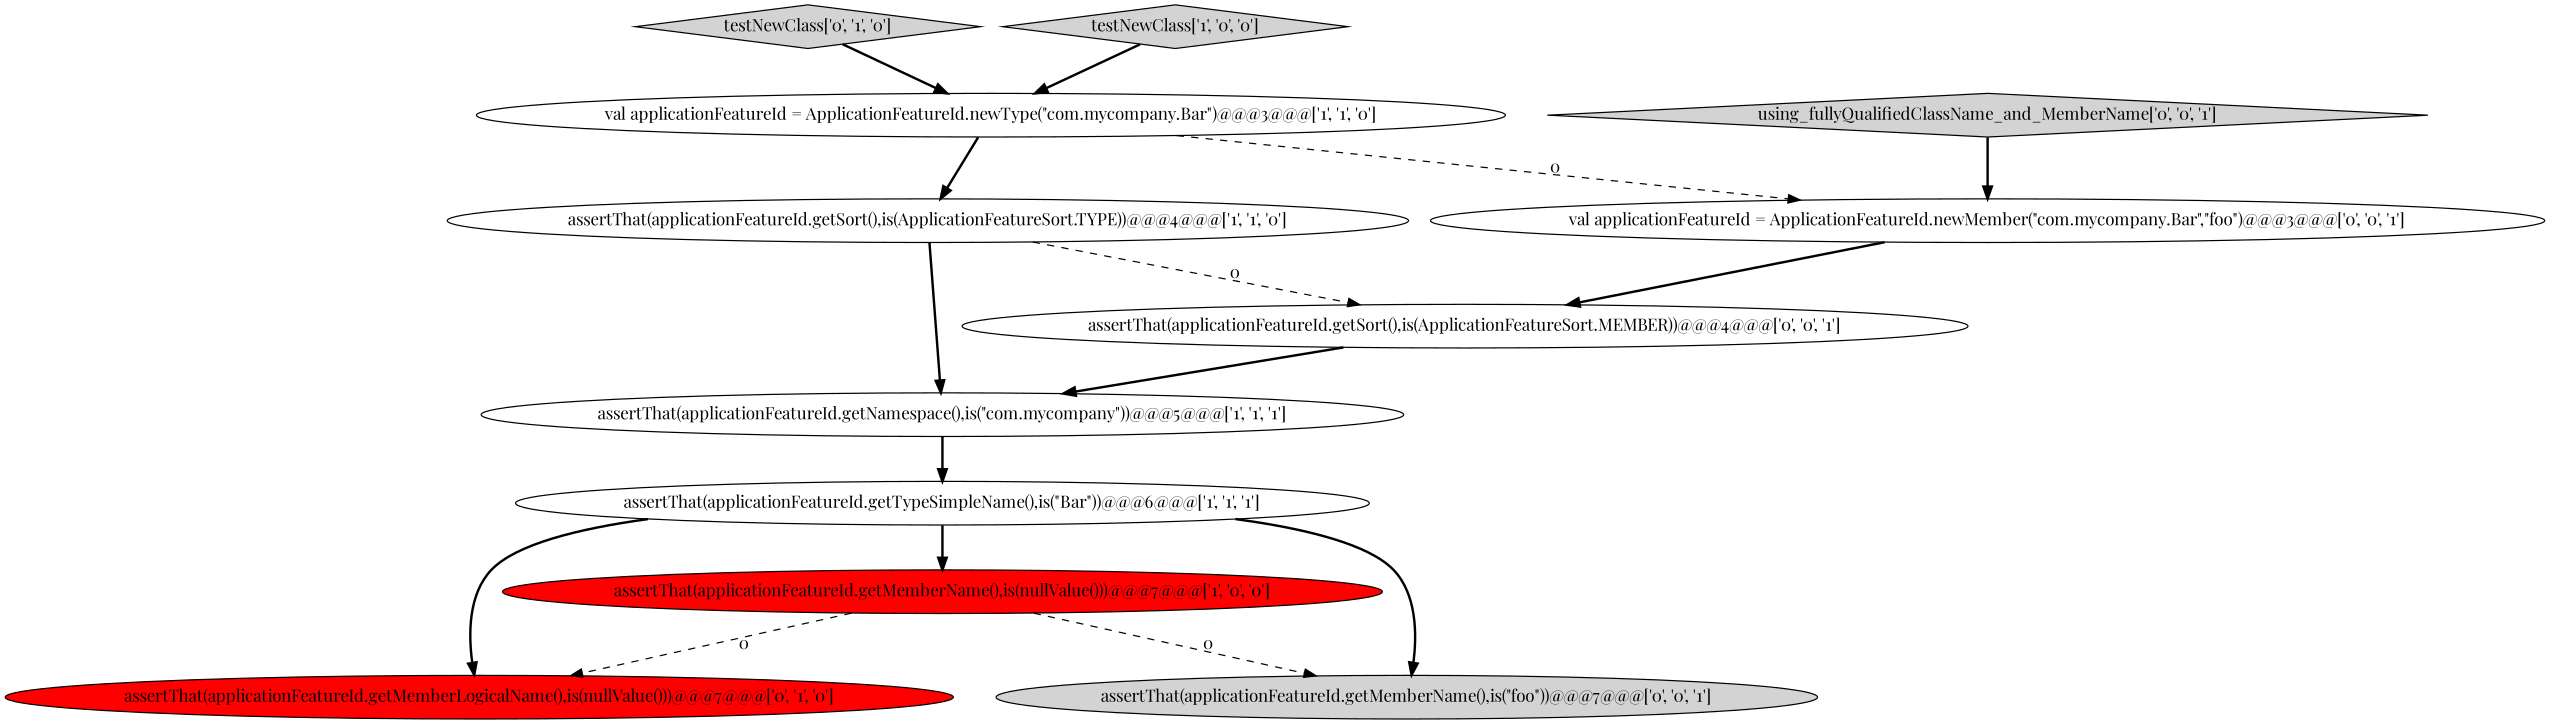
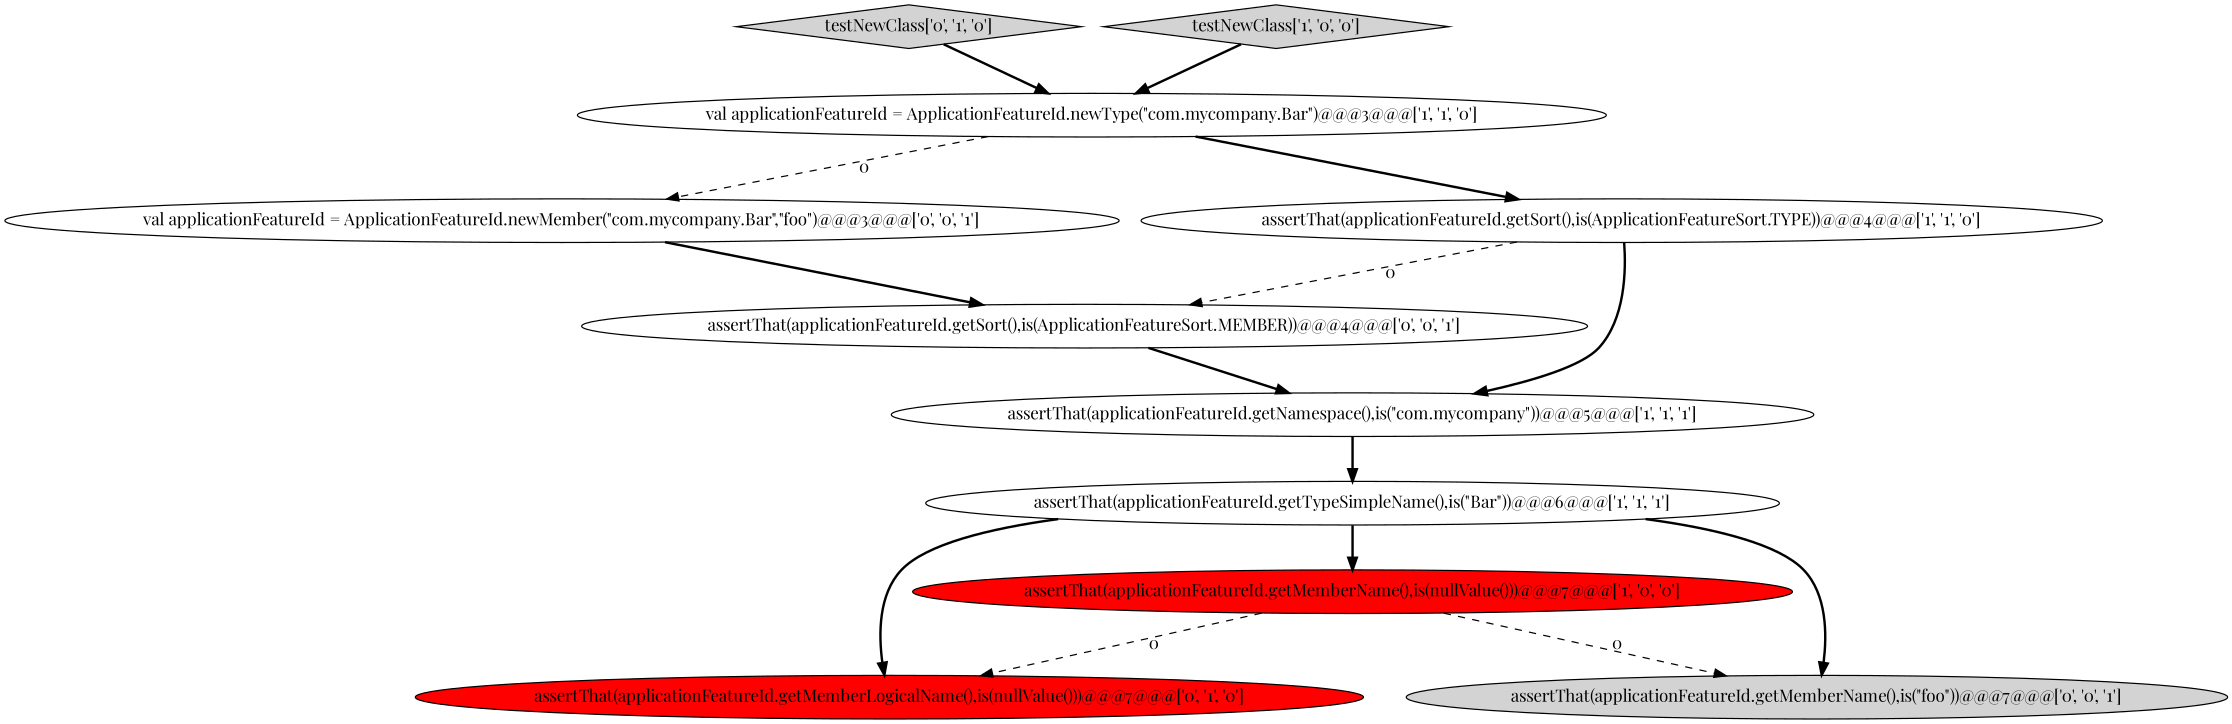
(1988, 115) -> none
